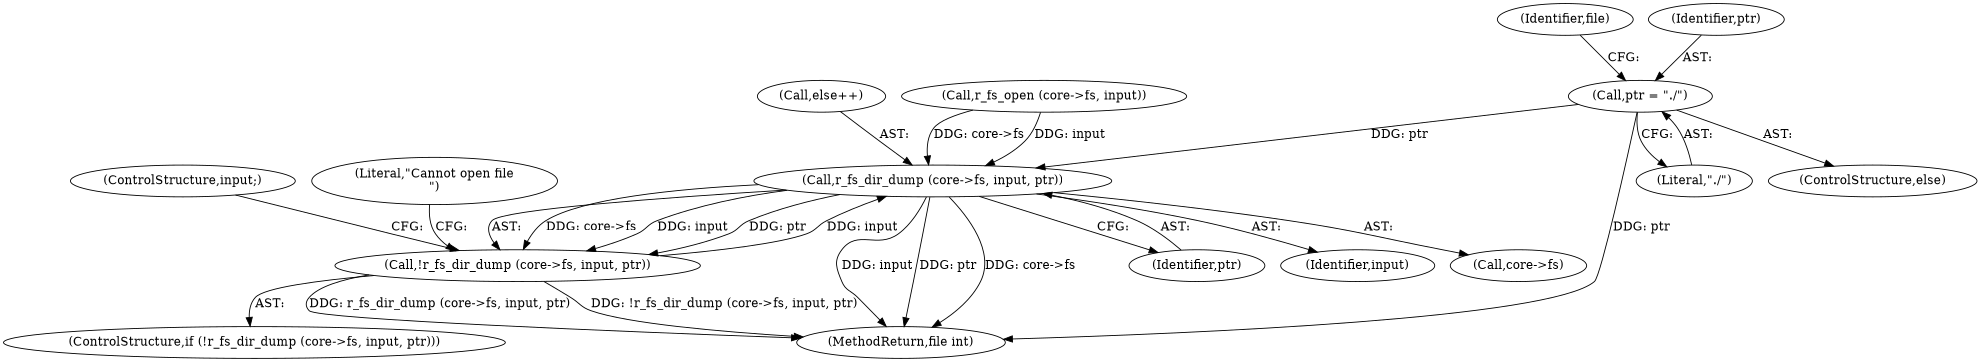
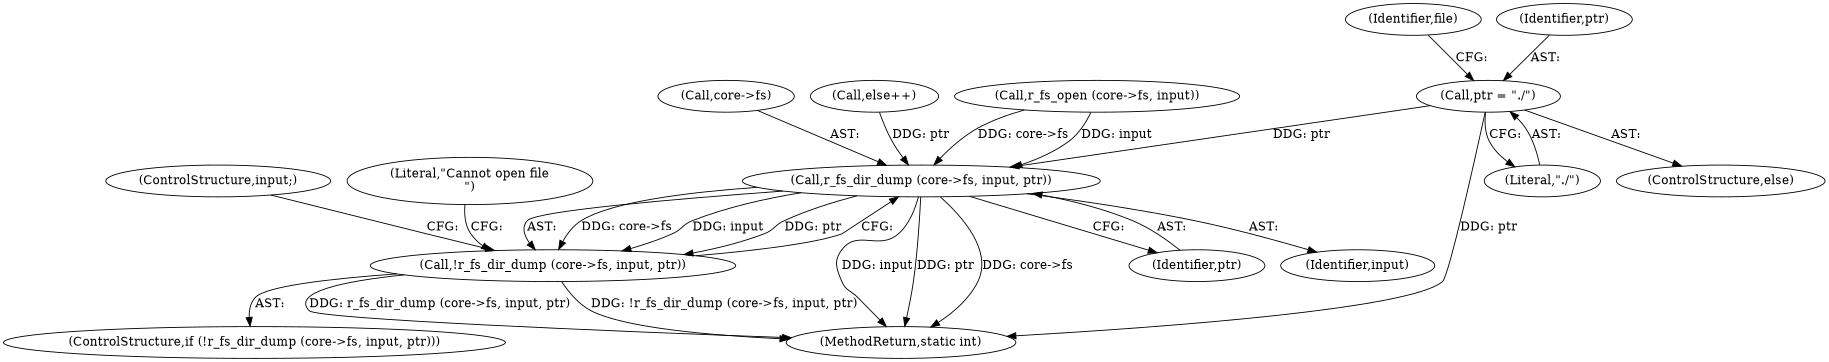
(897, 135) -> (921, 135)
(1258, 216) -> (818, 136)
(863, 227) -> (879, 227)
(901, 343) -> (901, 343)
